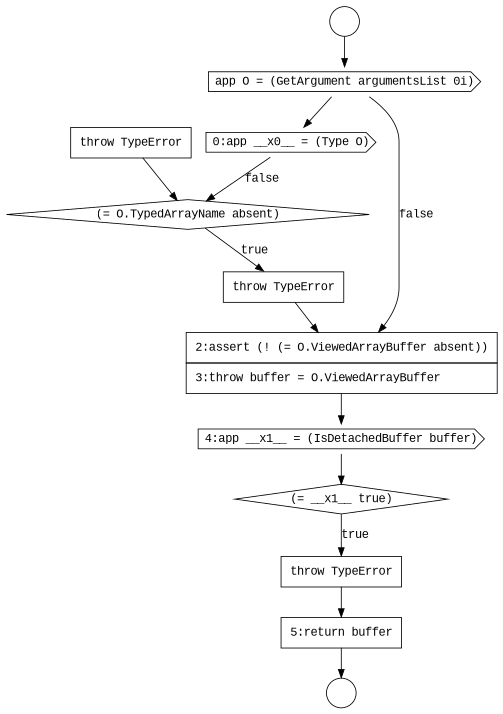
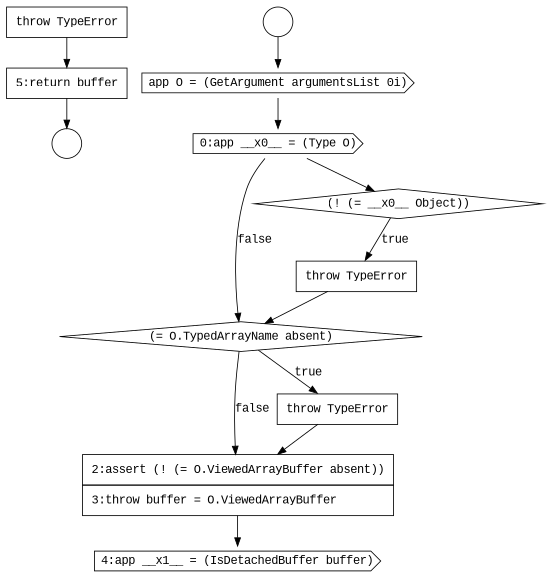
none -> (398, 204)
(399, 208) -> (235, 399)
(341, 499) -> none
